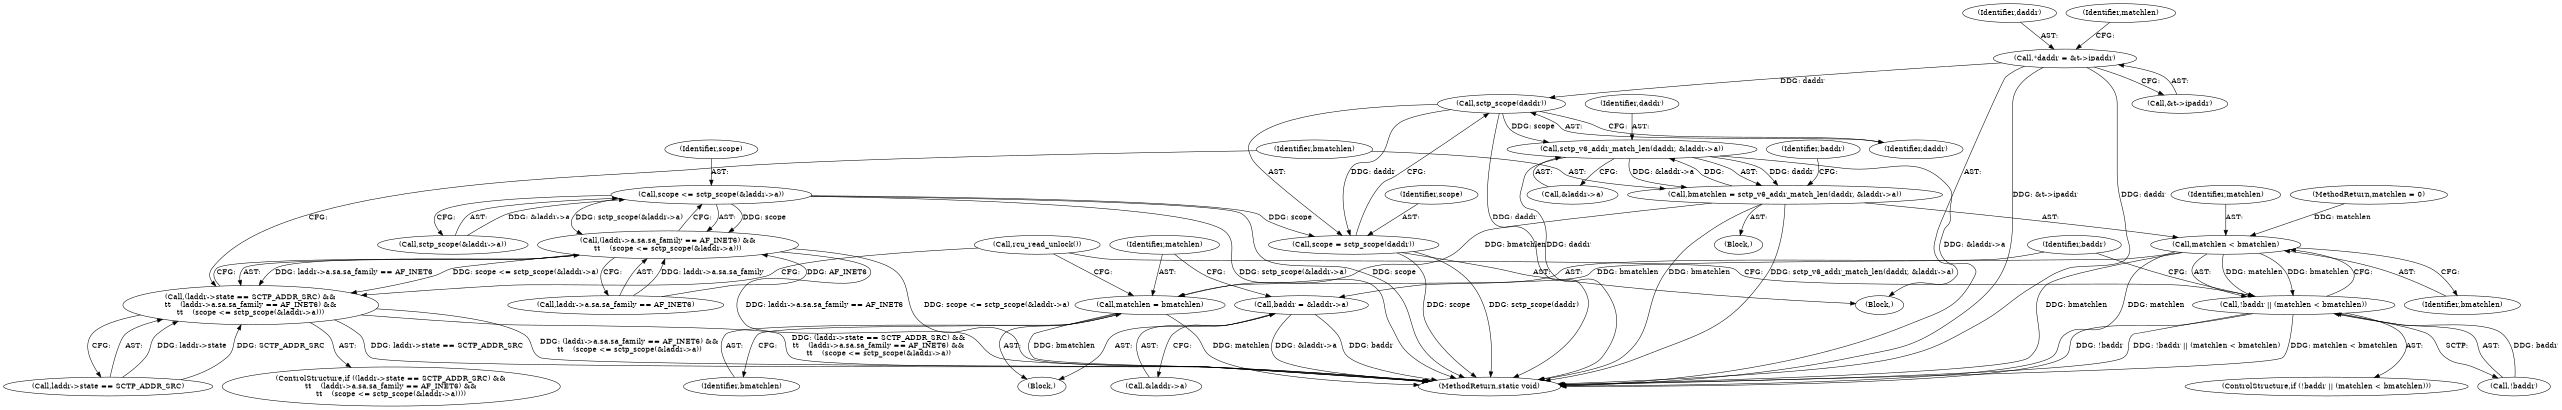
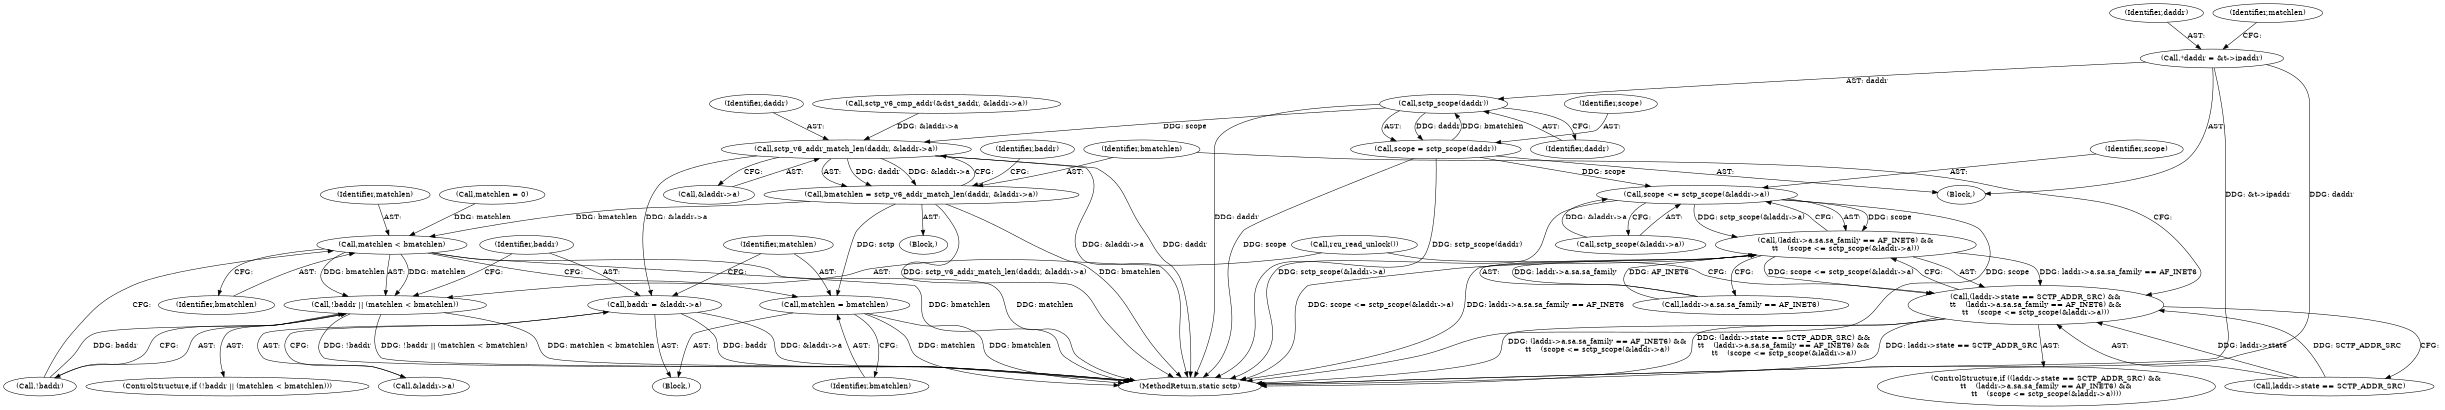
(1803, 81) -> (1867, 81)
none -> (937, 104)
(2180, 104) -> none
(1418, 172) -> (1493, 127)
(1715, 172) -> (985, 172)
none -> (657, 188)
(2369, 195) -> (492, 195)
(1063, 200) -> (1563, 171)
(2052, 218) -> (607, 218)
(1516, 245) -> (876, 245)
(2347, 265) -> (165, 275)
(1628, 272) -> (575, 272)
(1755, 272) -> (883, 272)
(1091, 274) -> none
(2458, 346) -> (170, 346)
(1489, 387) -> (1190, 387)
